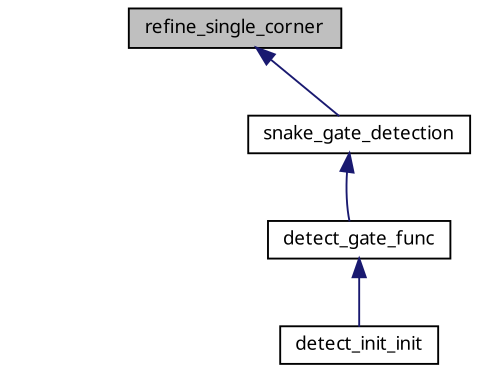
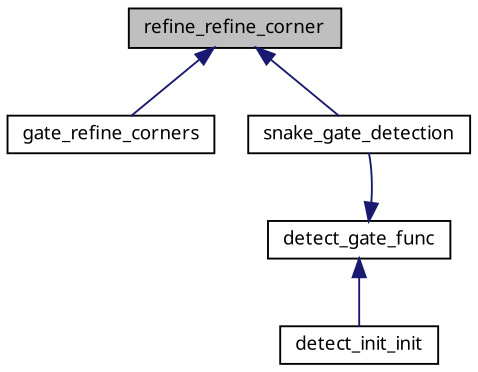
(235, 28) -> (235, 28)
none -> (111, 134)
(347, 197) -> (372, 178)
